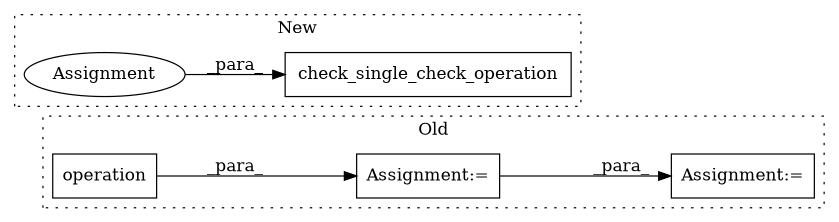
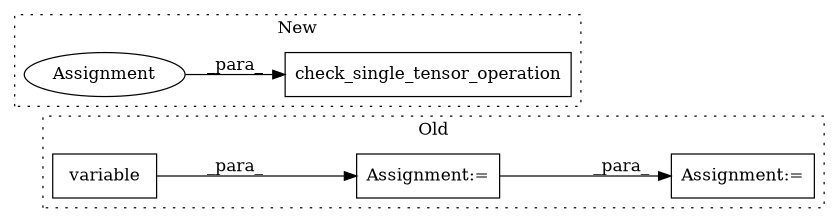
(428, 75) -> (428, 75)
(105, 176) -> (105, 176)
